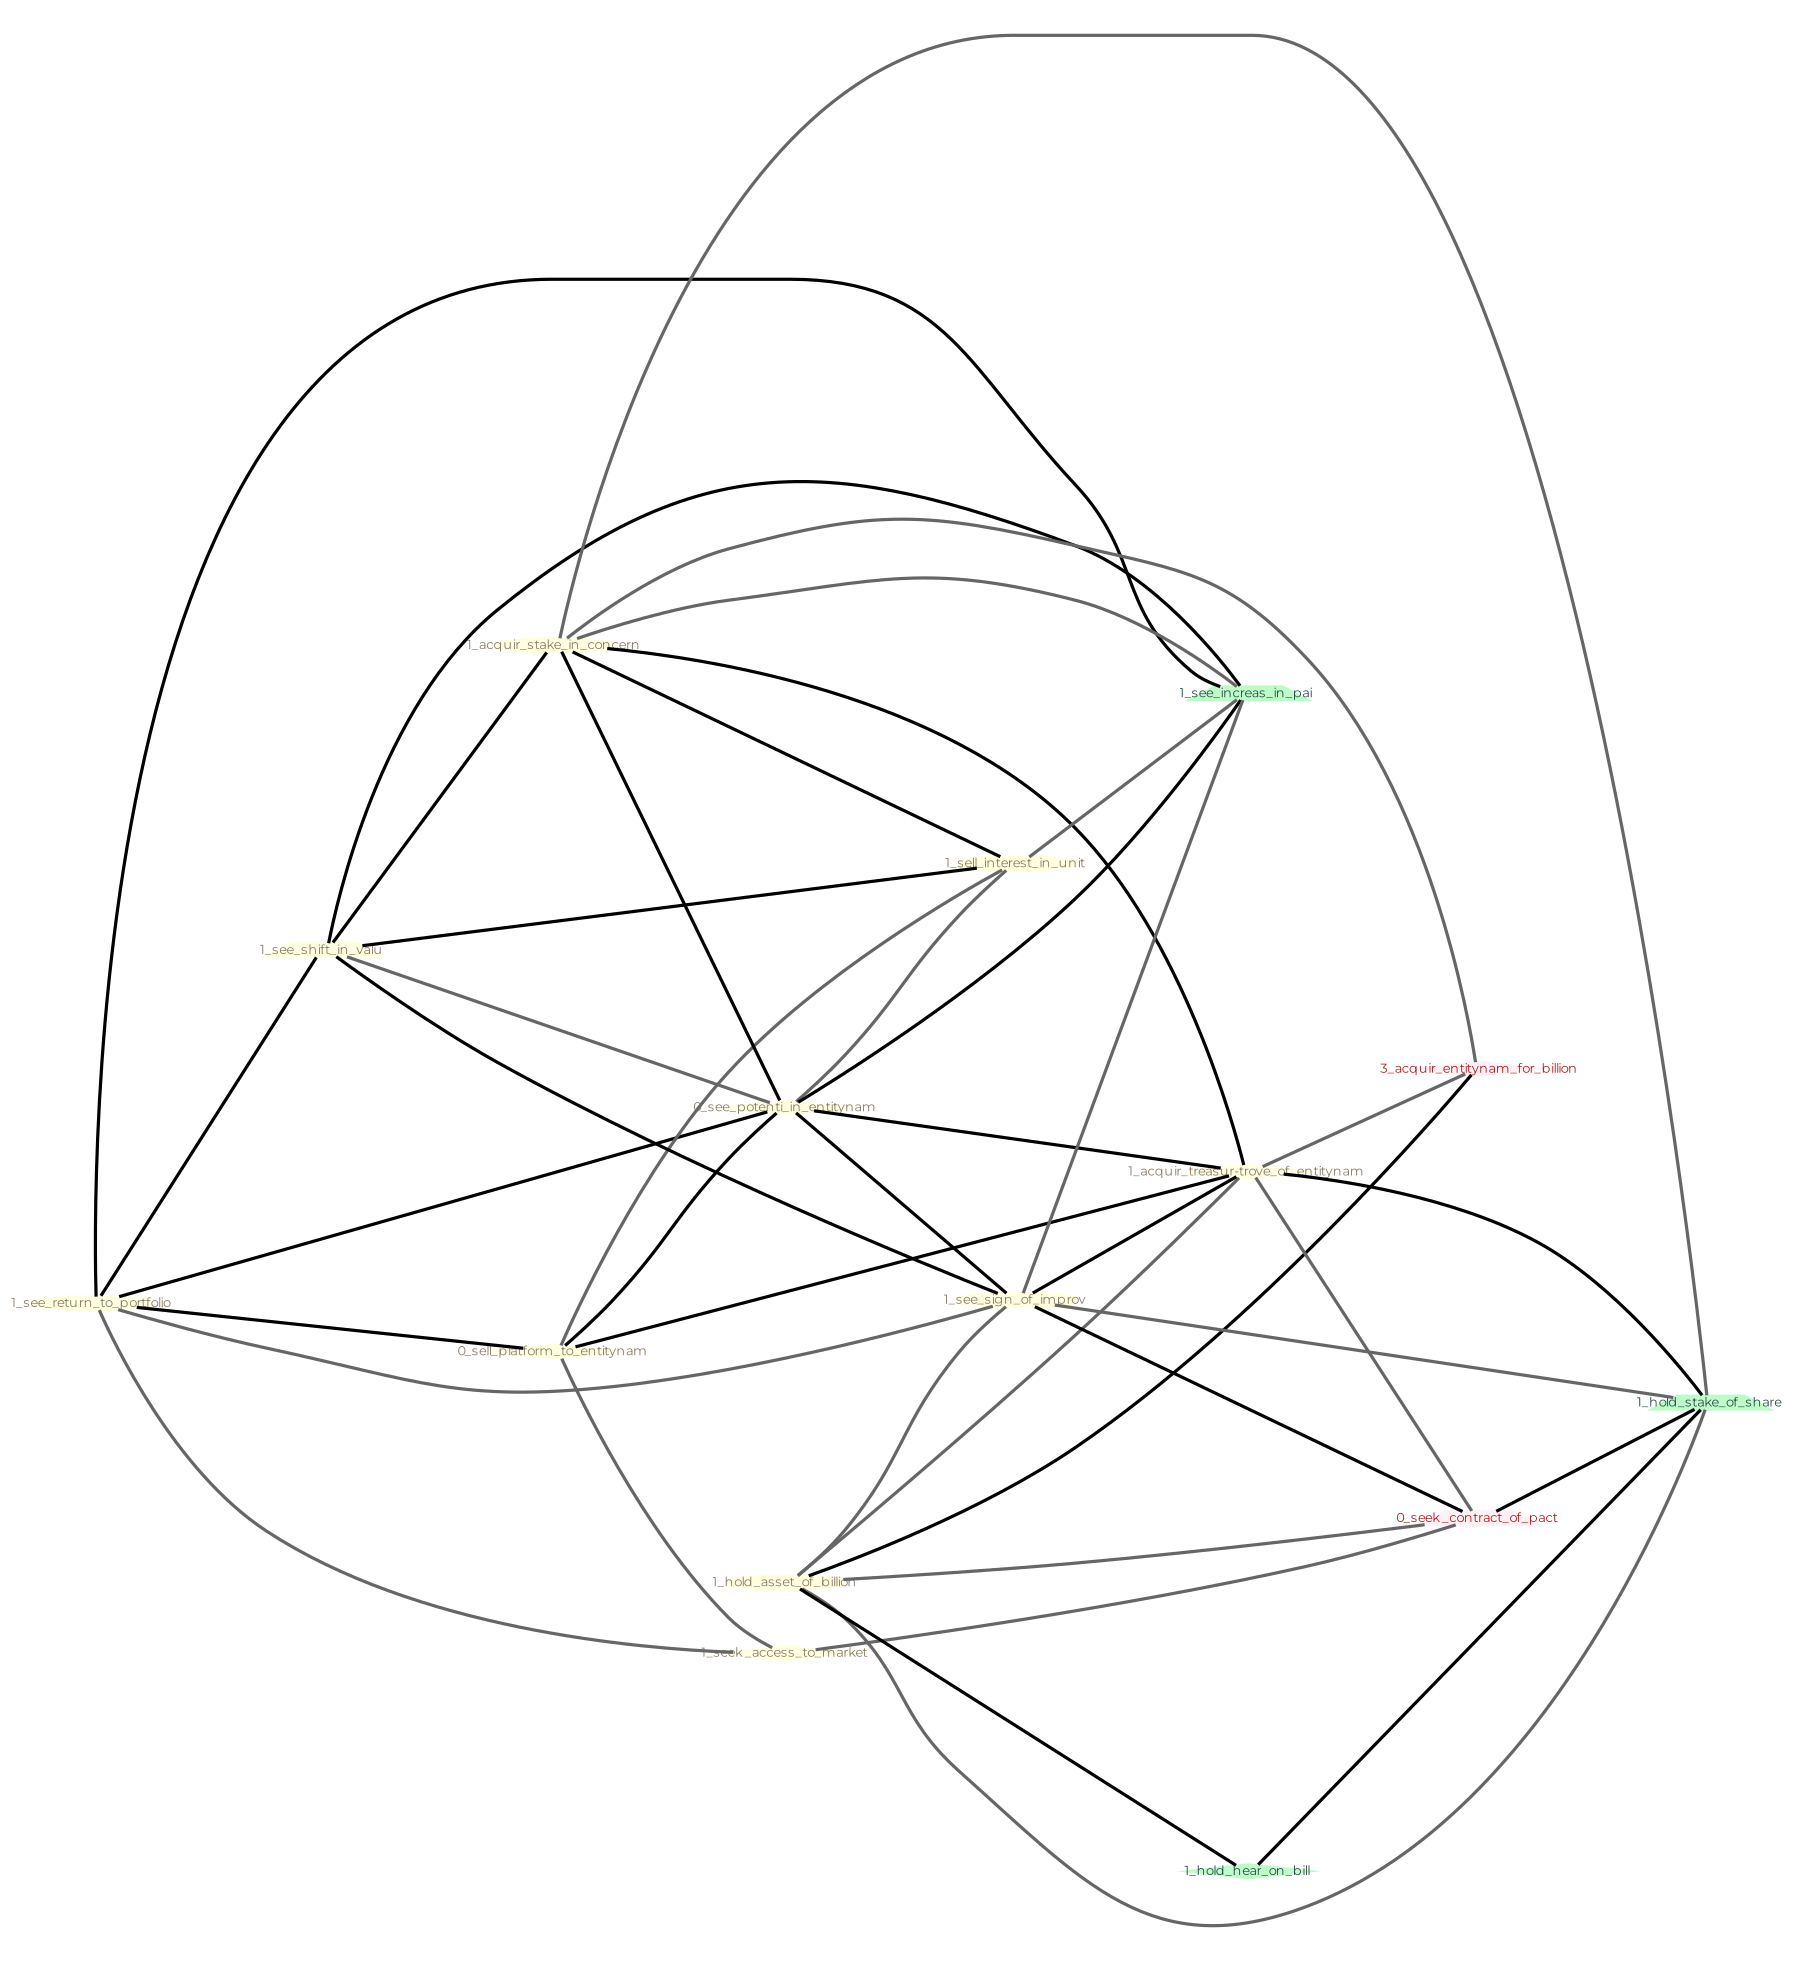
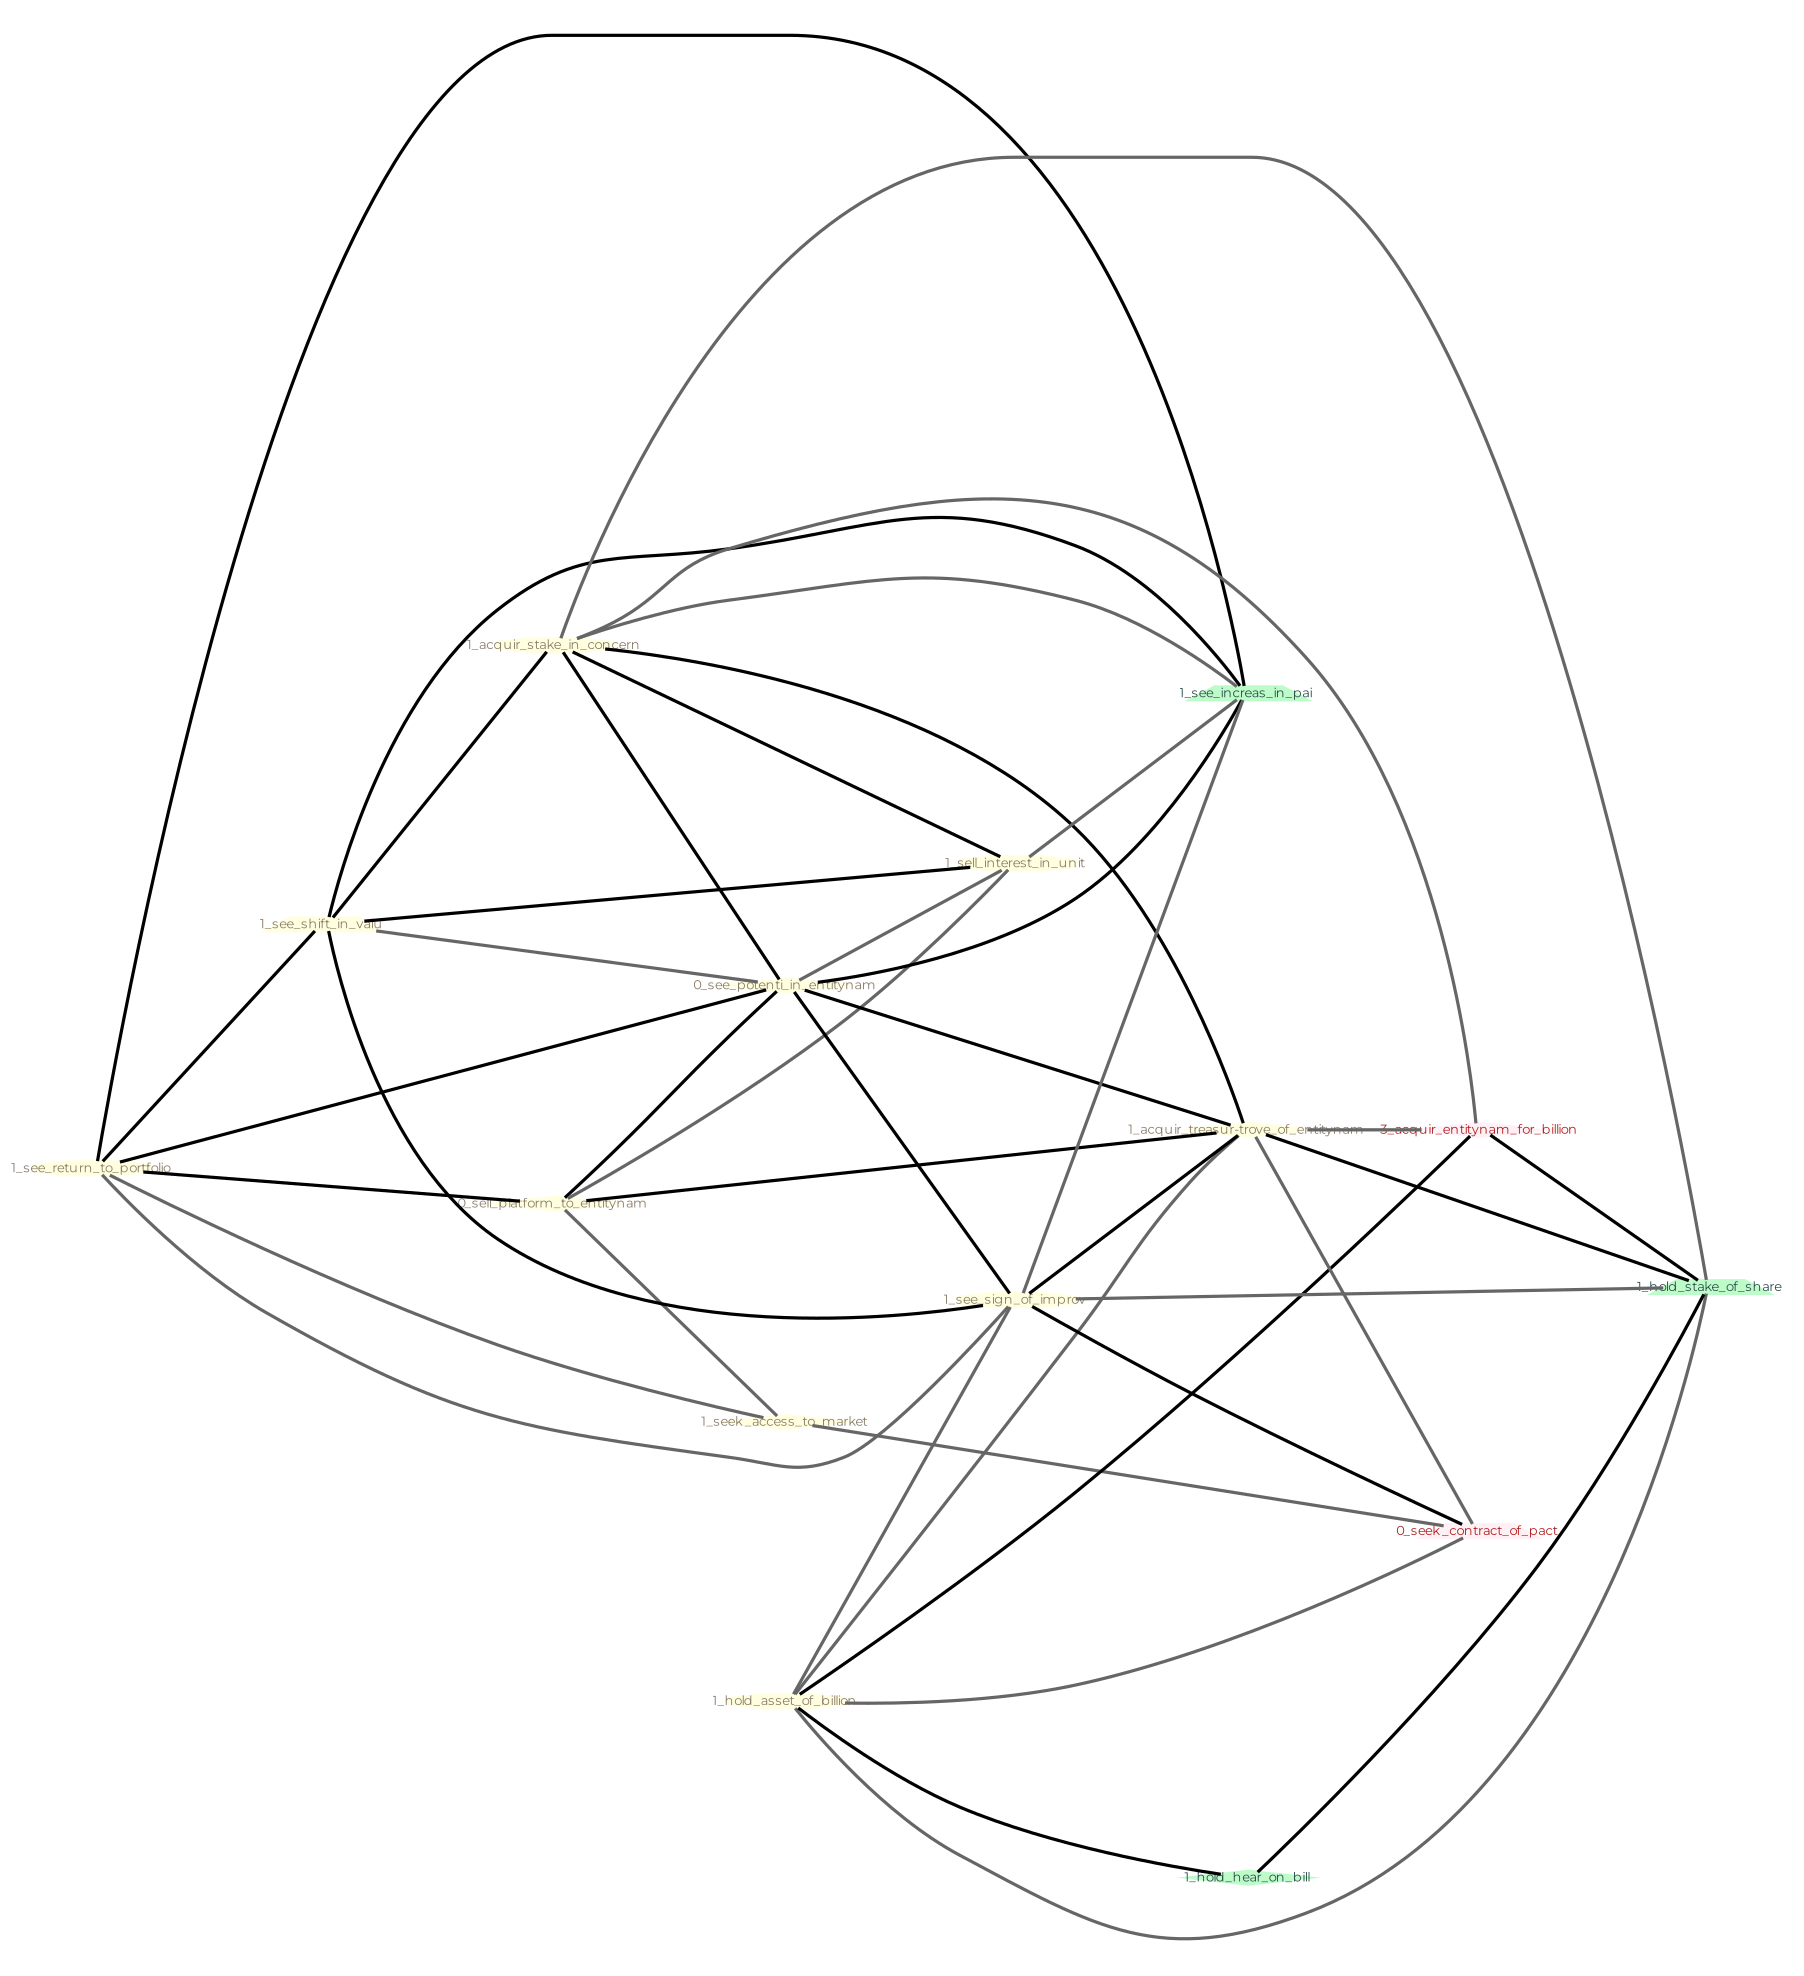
(1595, 1460) -> (1594, 1208)
